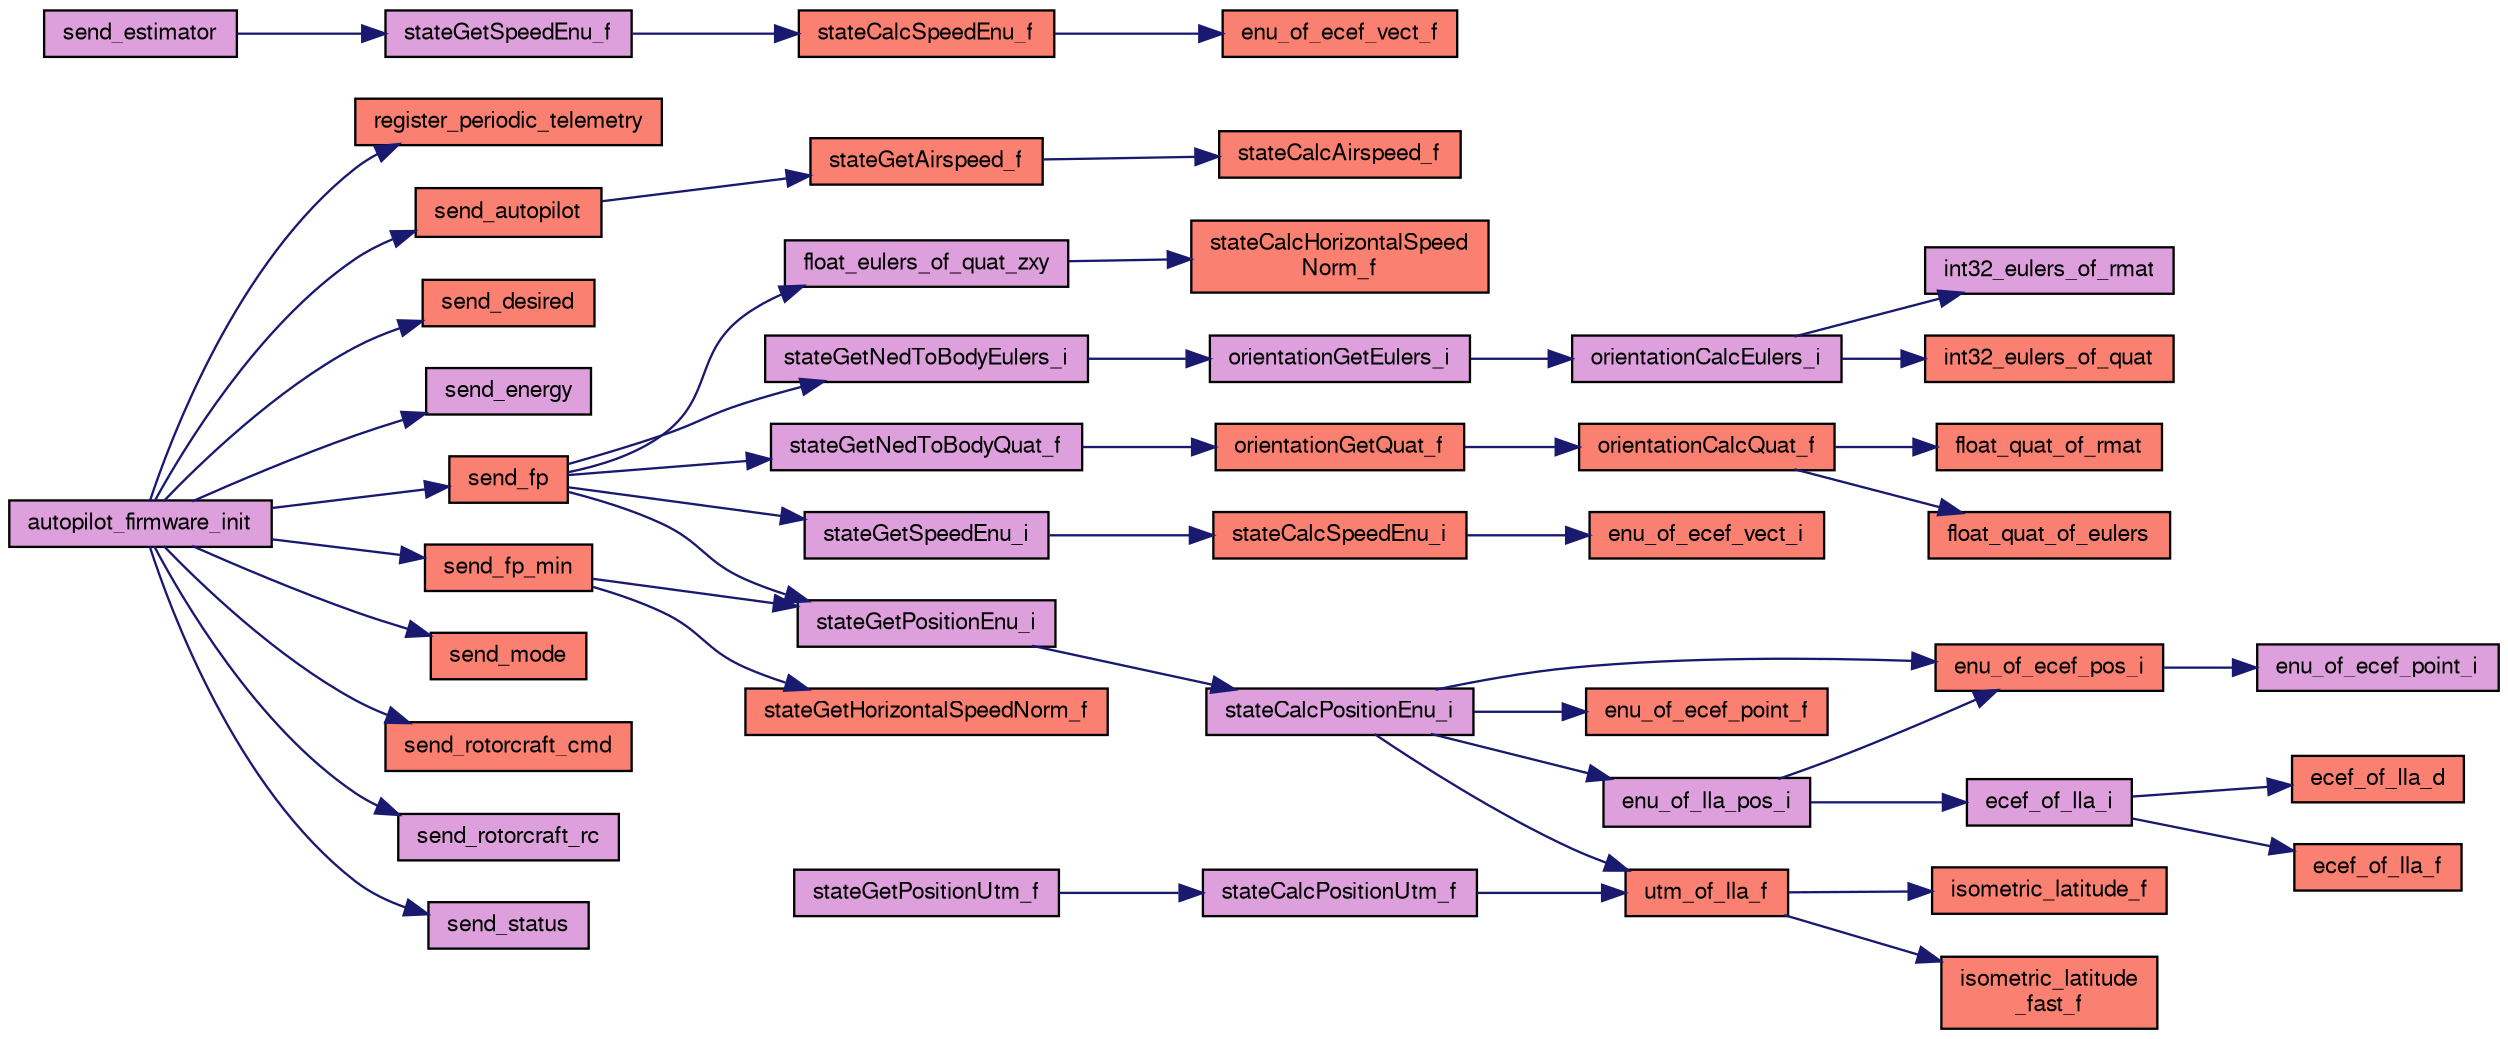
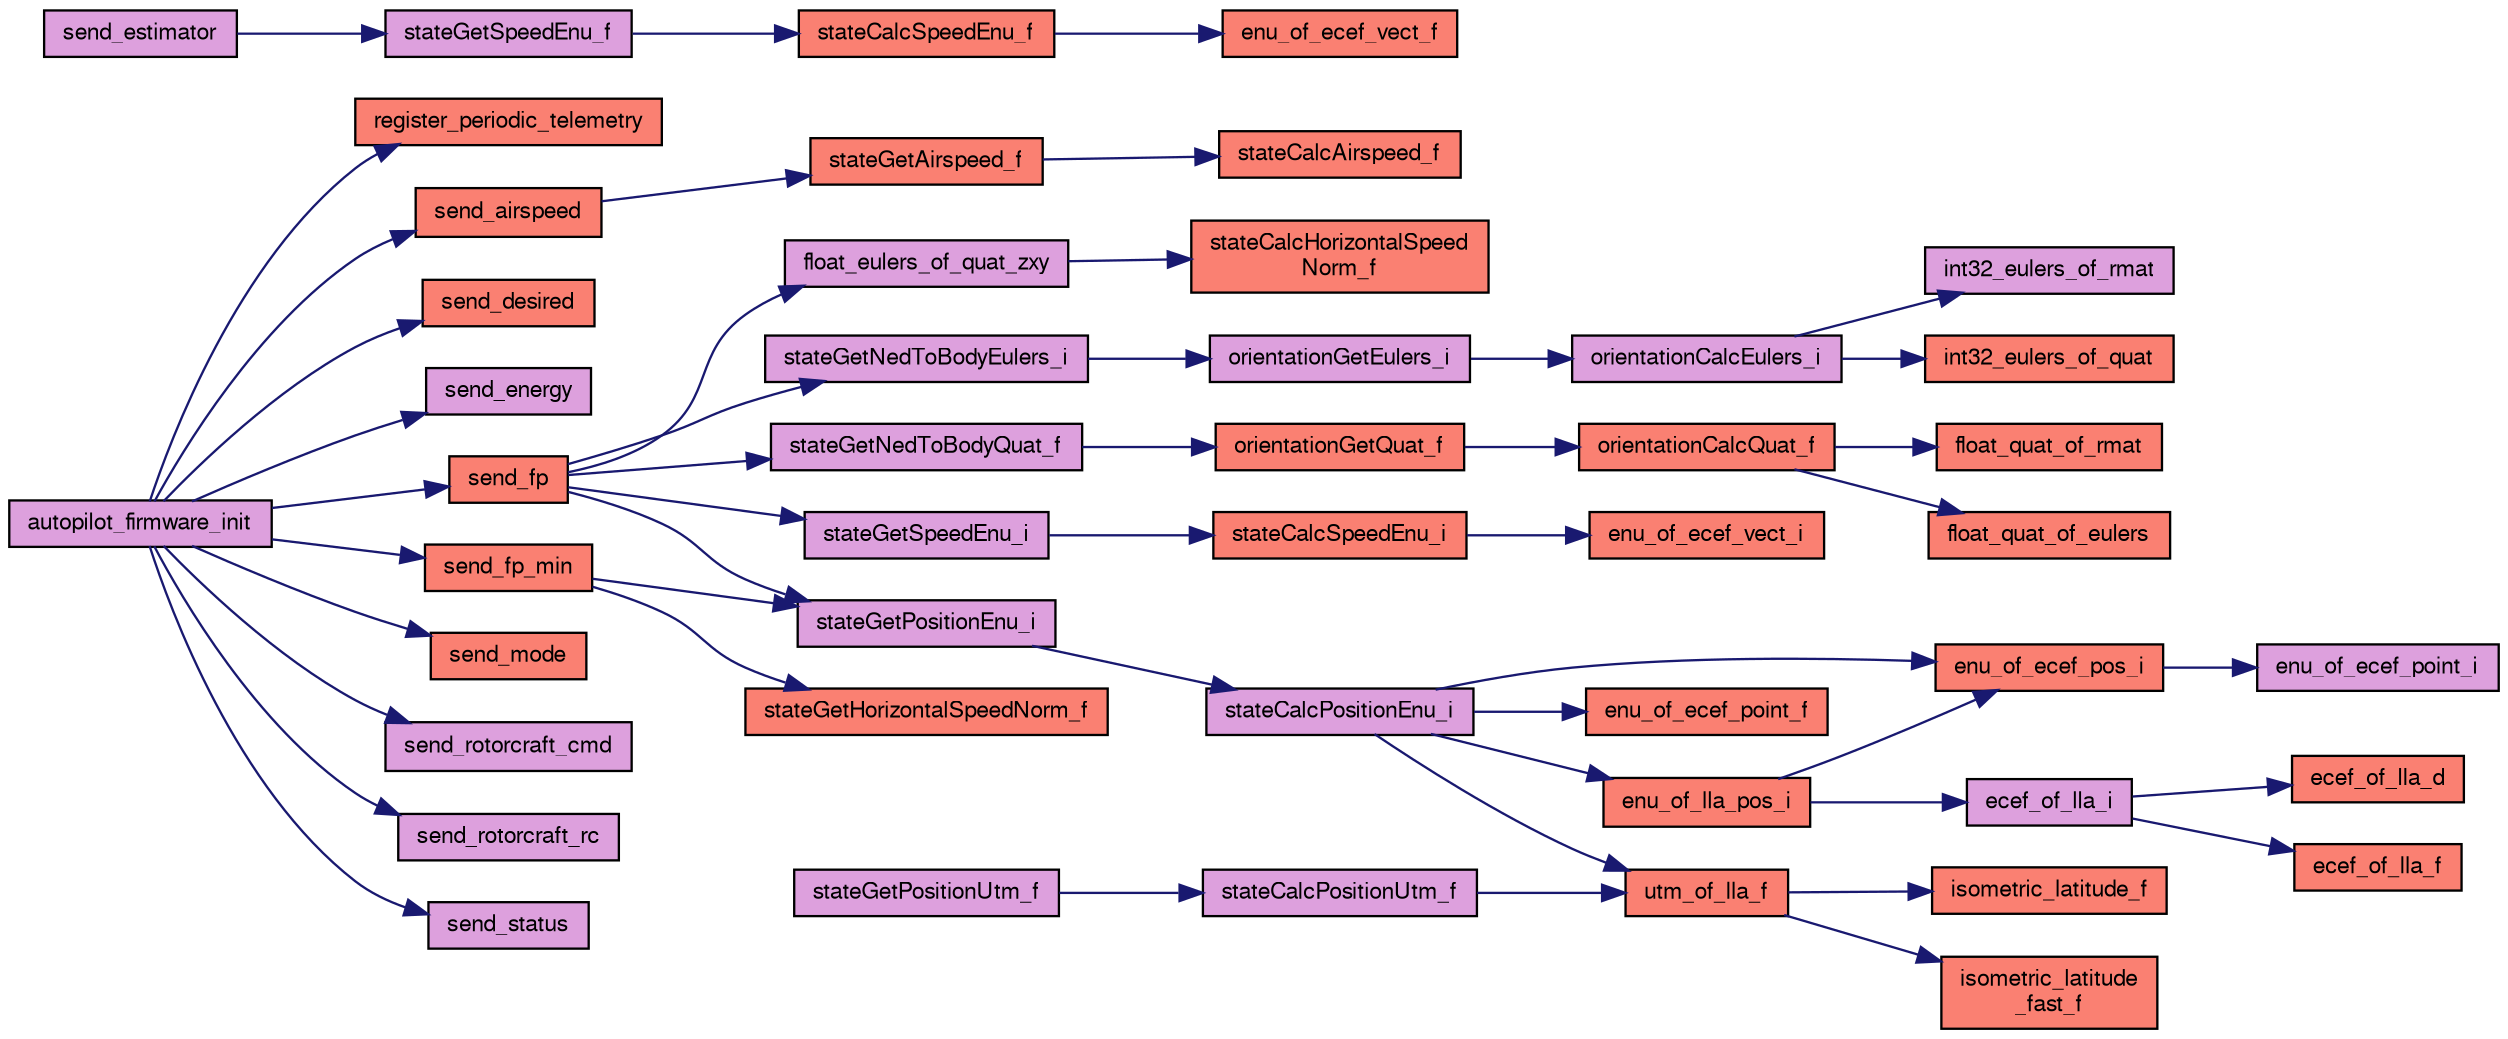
(509, 212) -> (509, 212)
(509, 747) -> (509, 747)
(1707, 802) -> (1707, 802)
